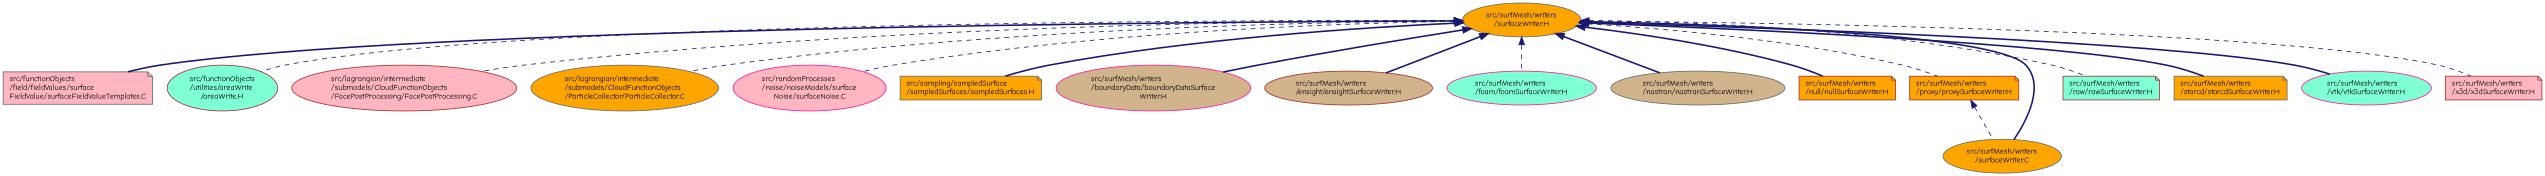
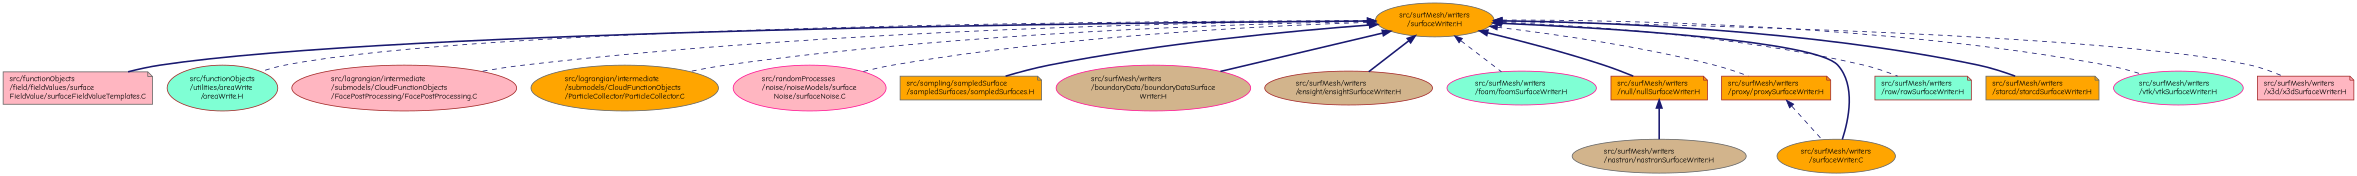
(1960, 37) -> (1919, 39)
(1612, 55) -> (1659, 124)
